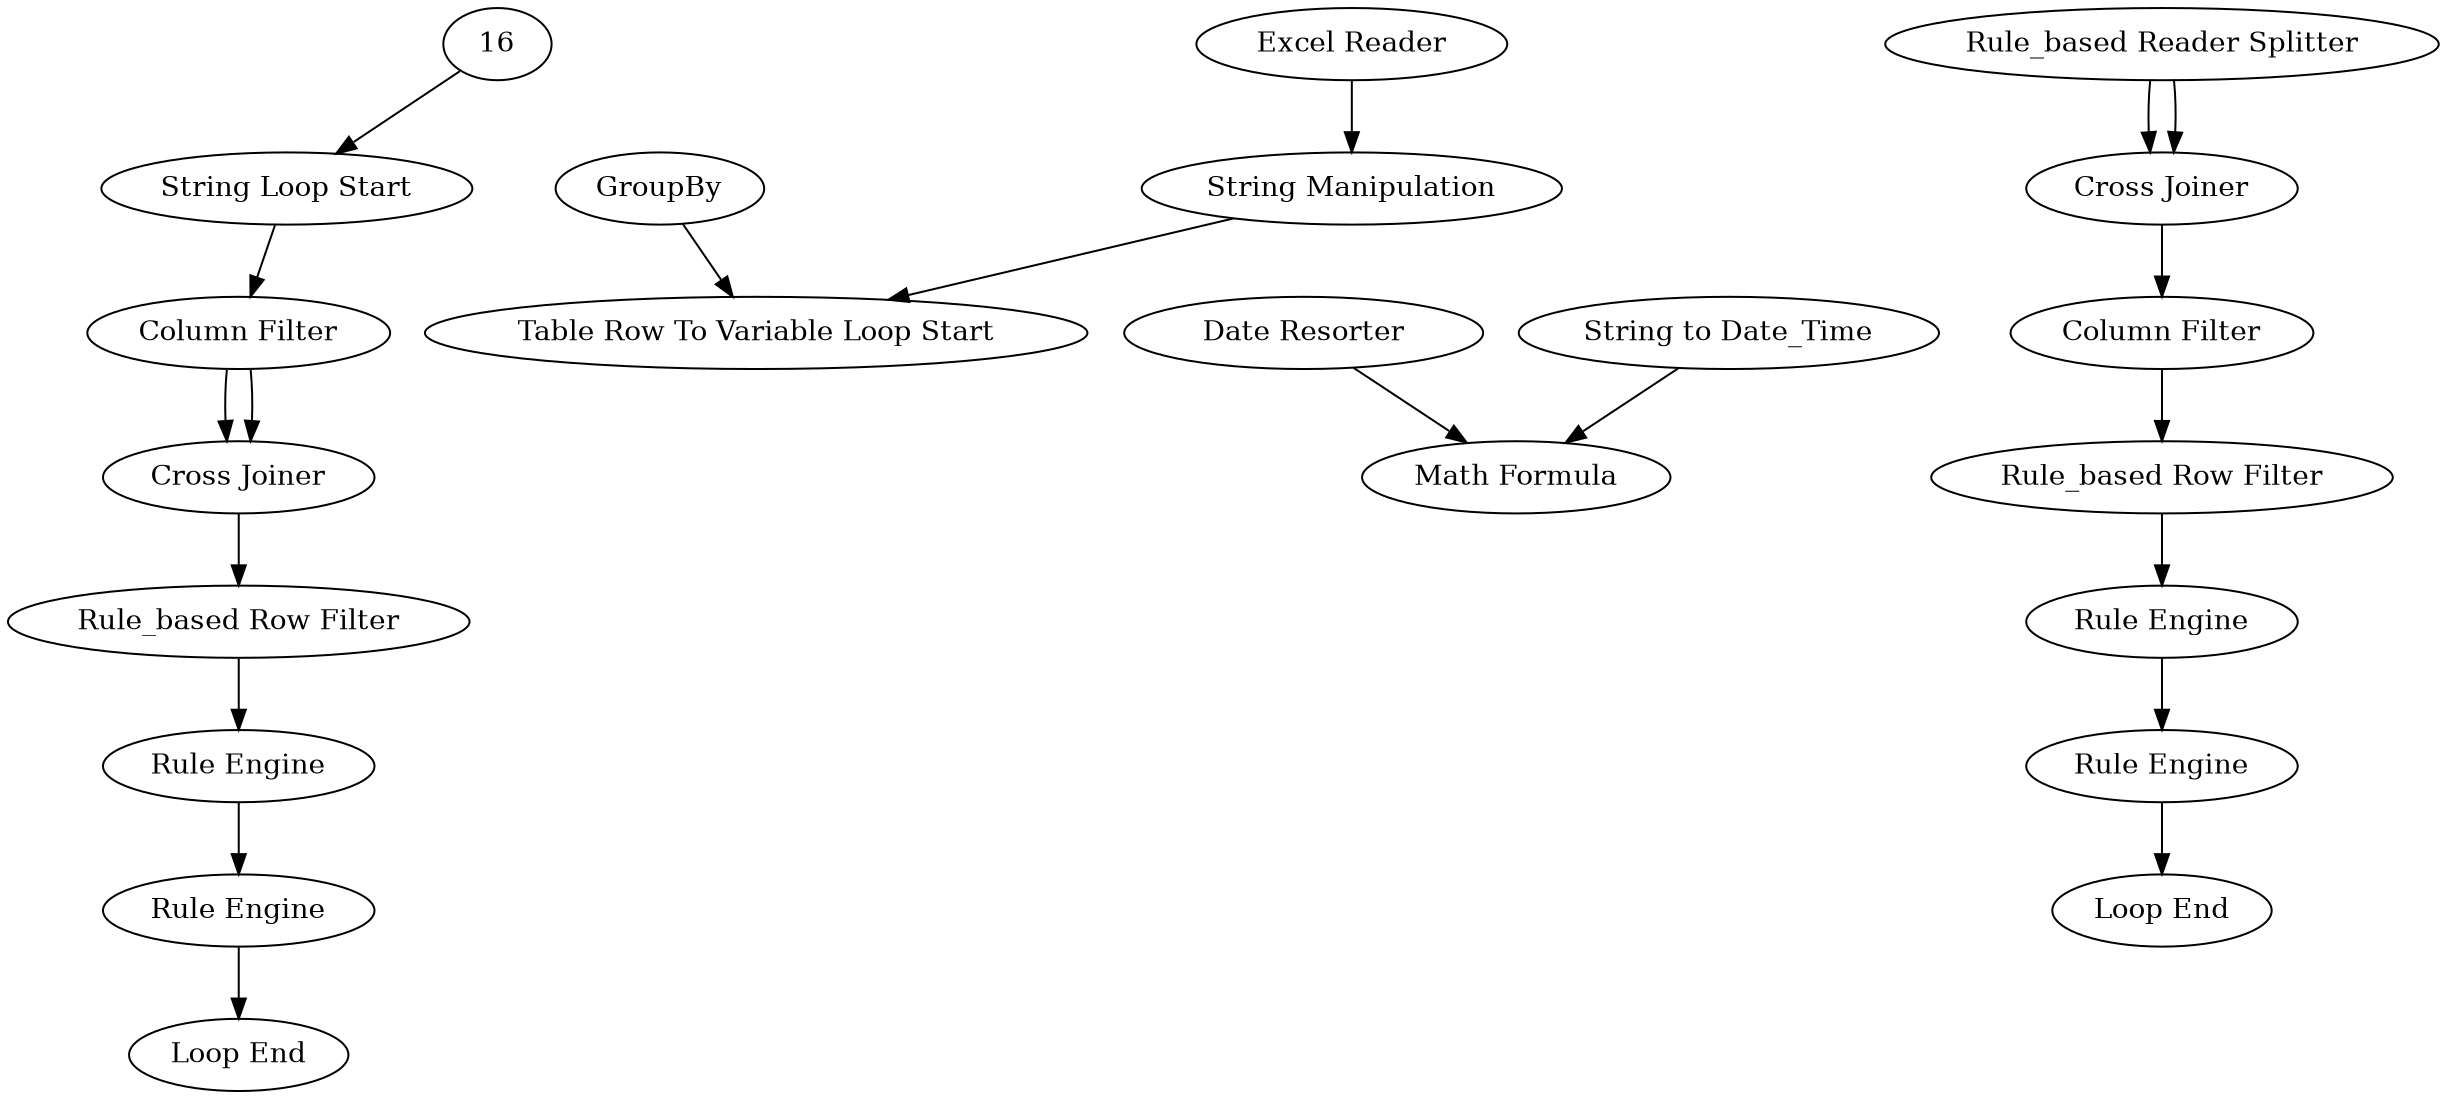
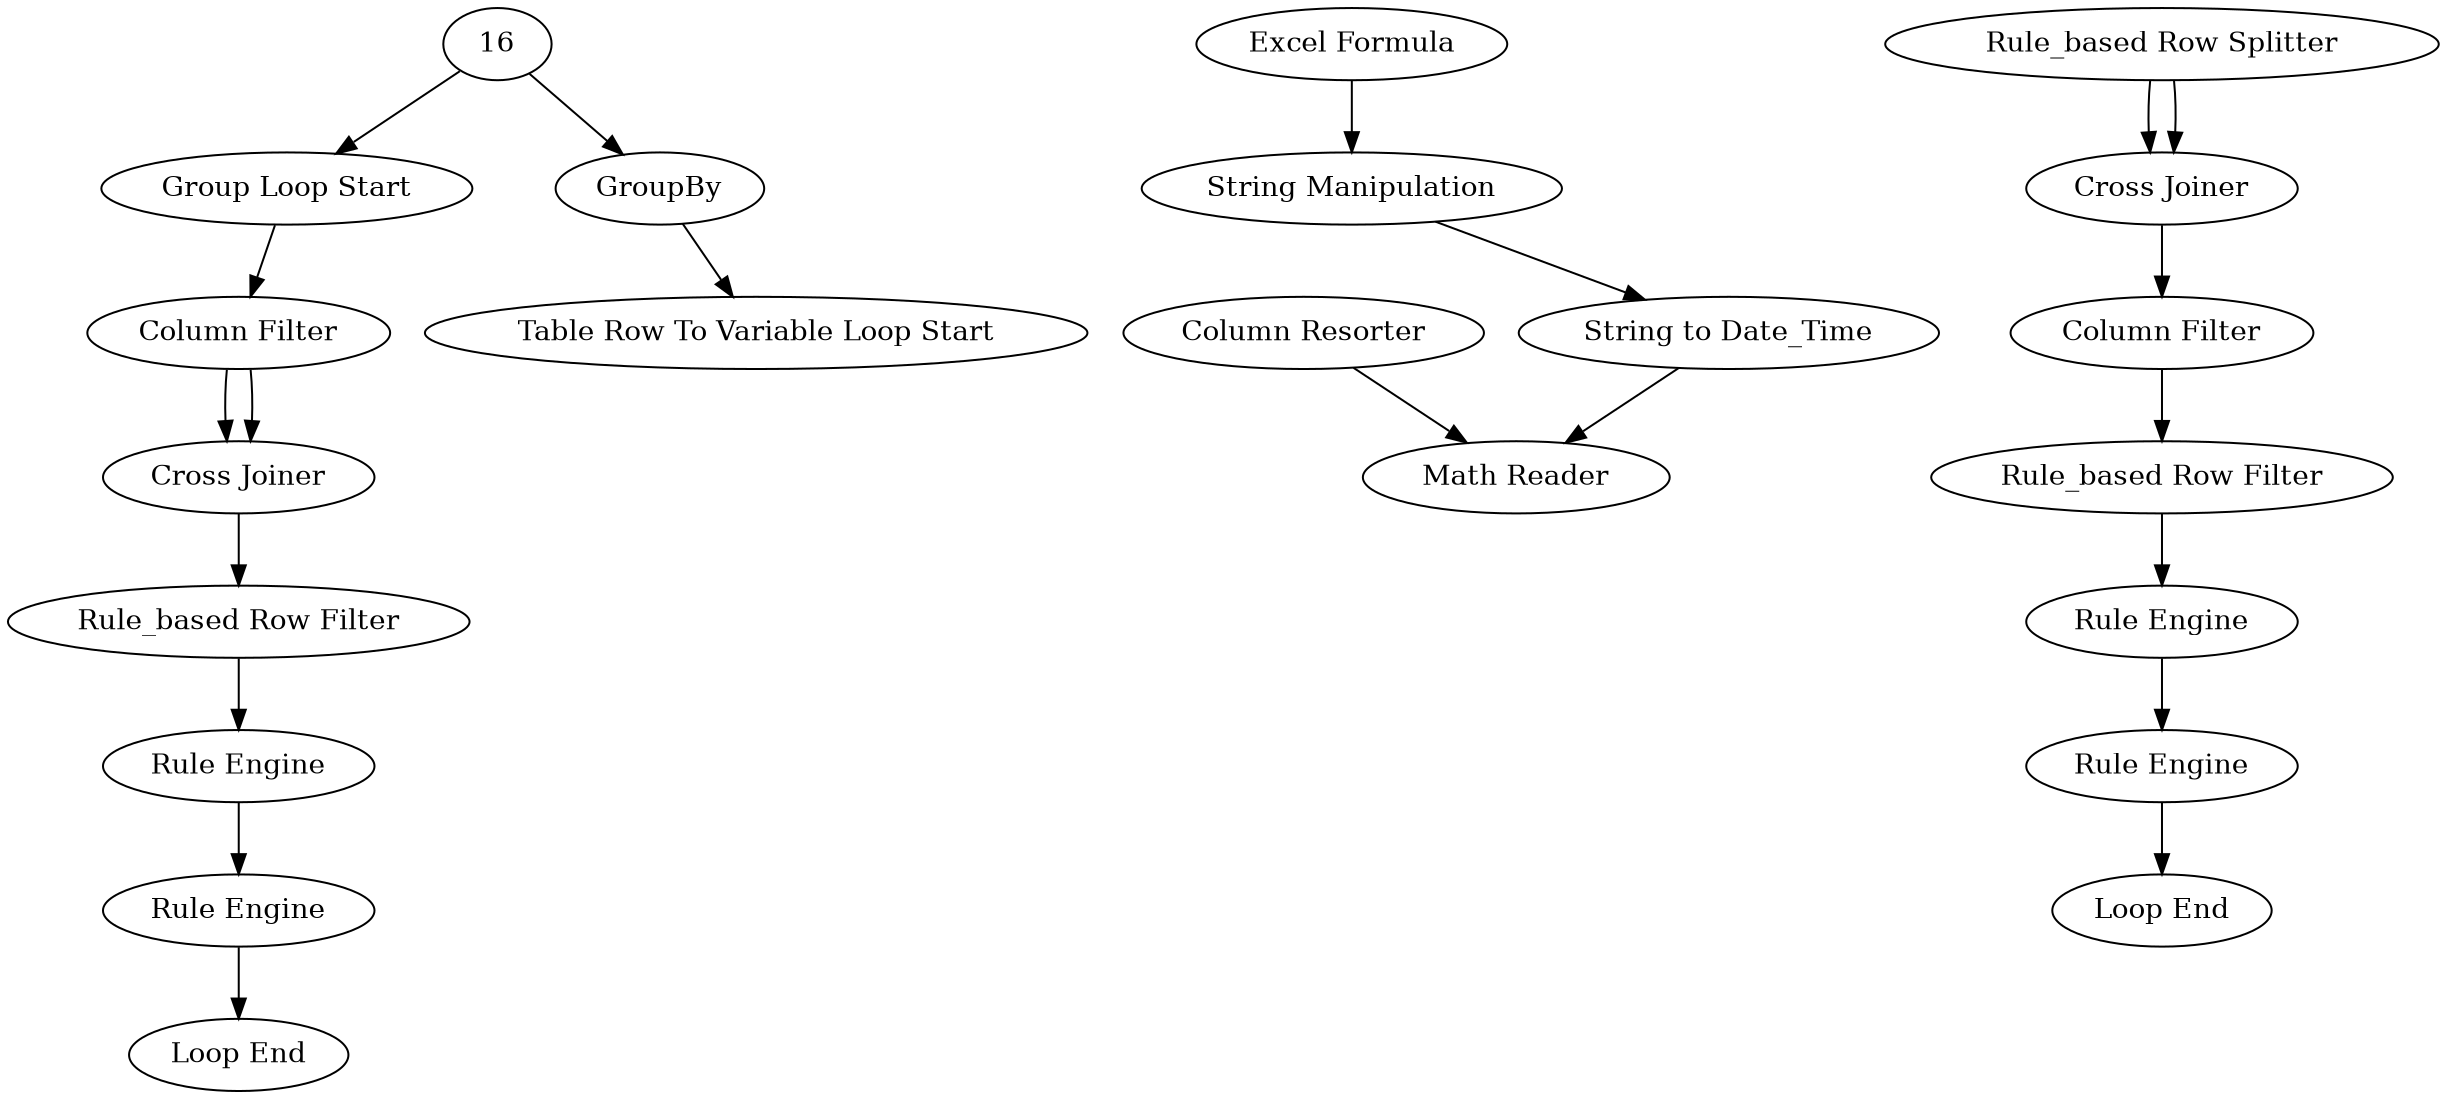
(1352, 44) -> (1352, 44)
(2162, 44) -> (2162, 44)
none -> (569, 108)
(287, 189) -> (287, 189)
(1071, 257) -> (1531, 257)
(1304, 333) -> (1304, 333)
(1516, 477) -> (1516, 477)
